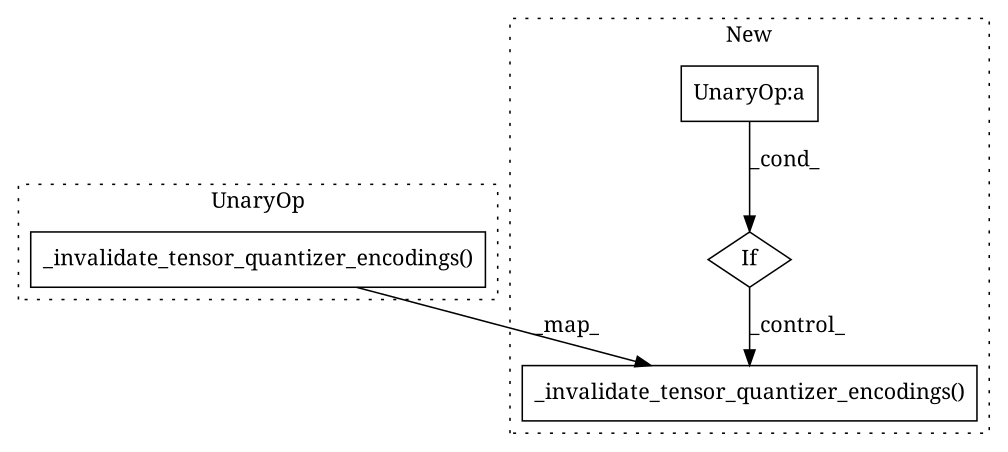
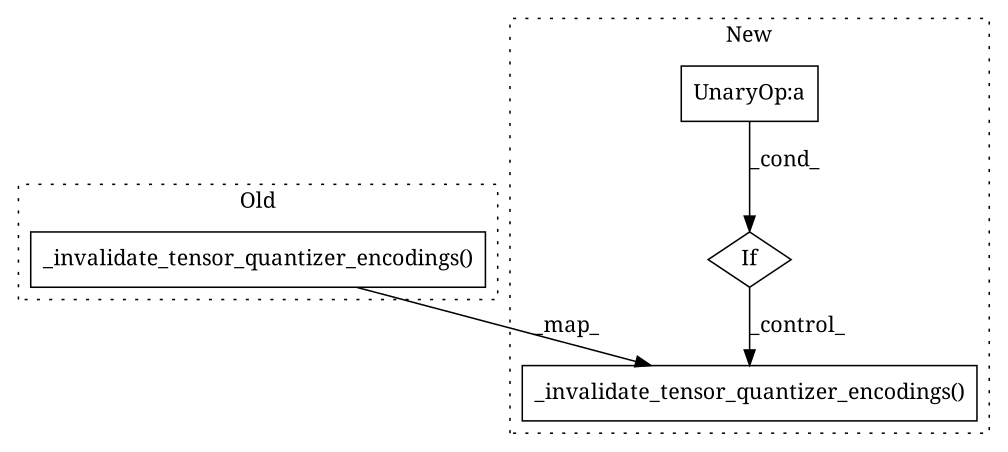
(258, 202) -> (258, 202)
